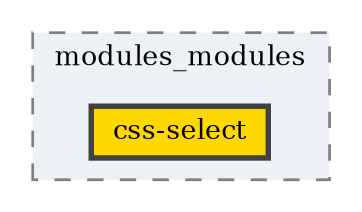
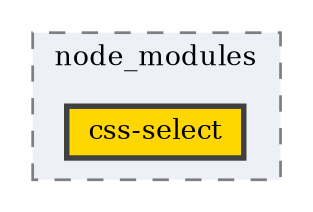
(181, 59) -> (157, 59)
